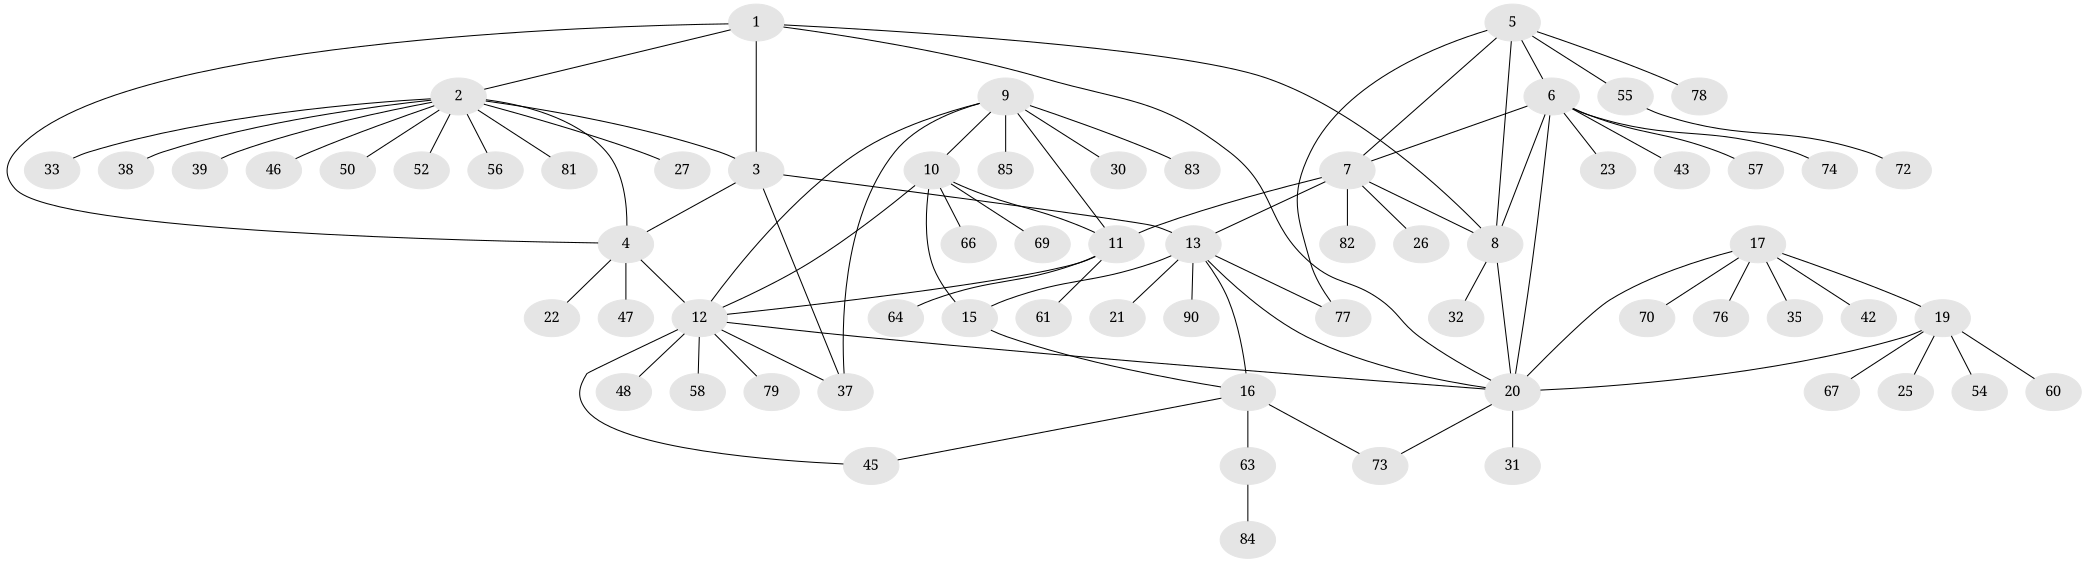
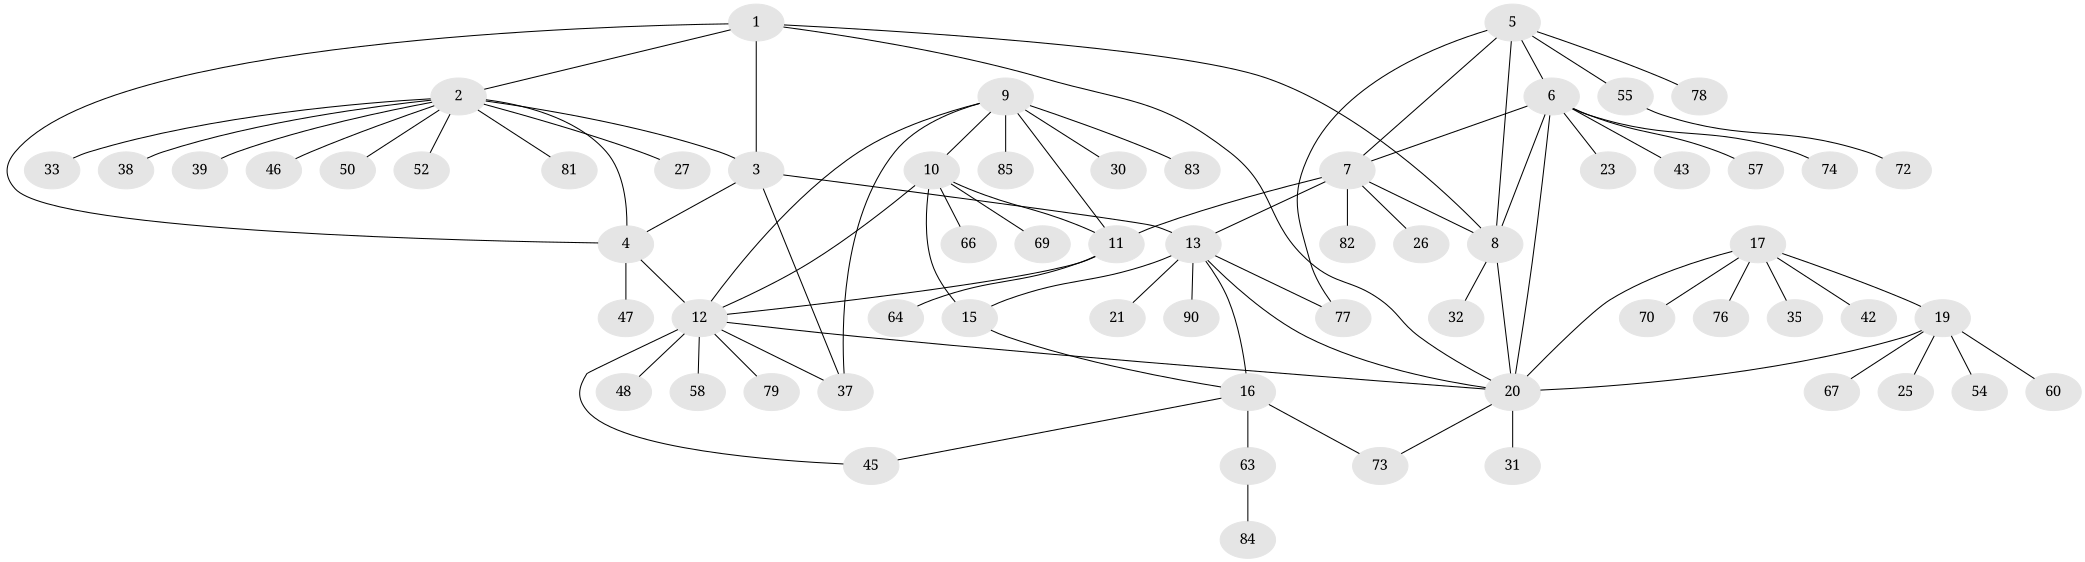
(496, 170) -> none
(552, 318) -> none
(1044, 318) -> none
